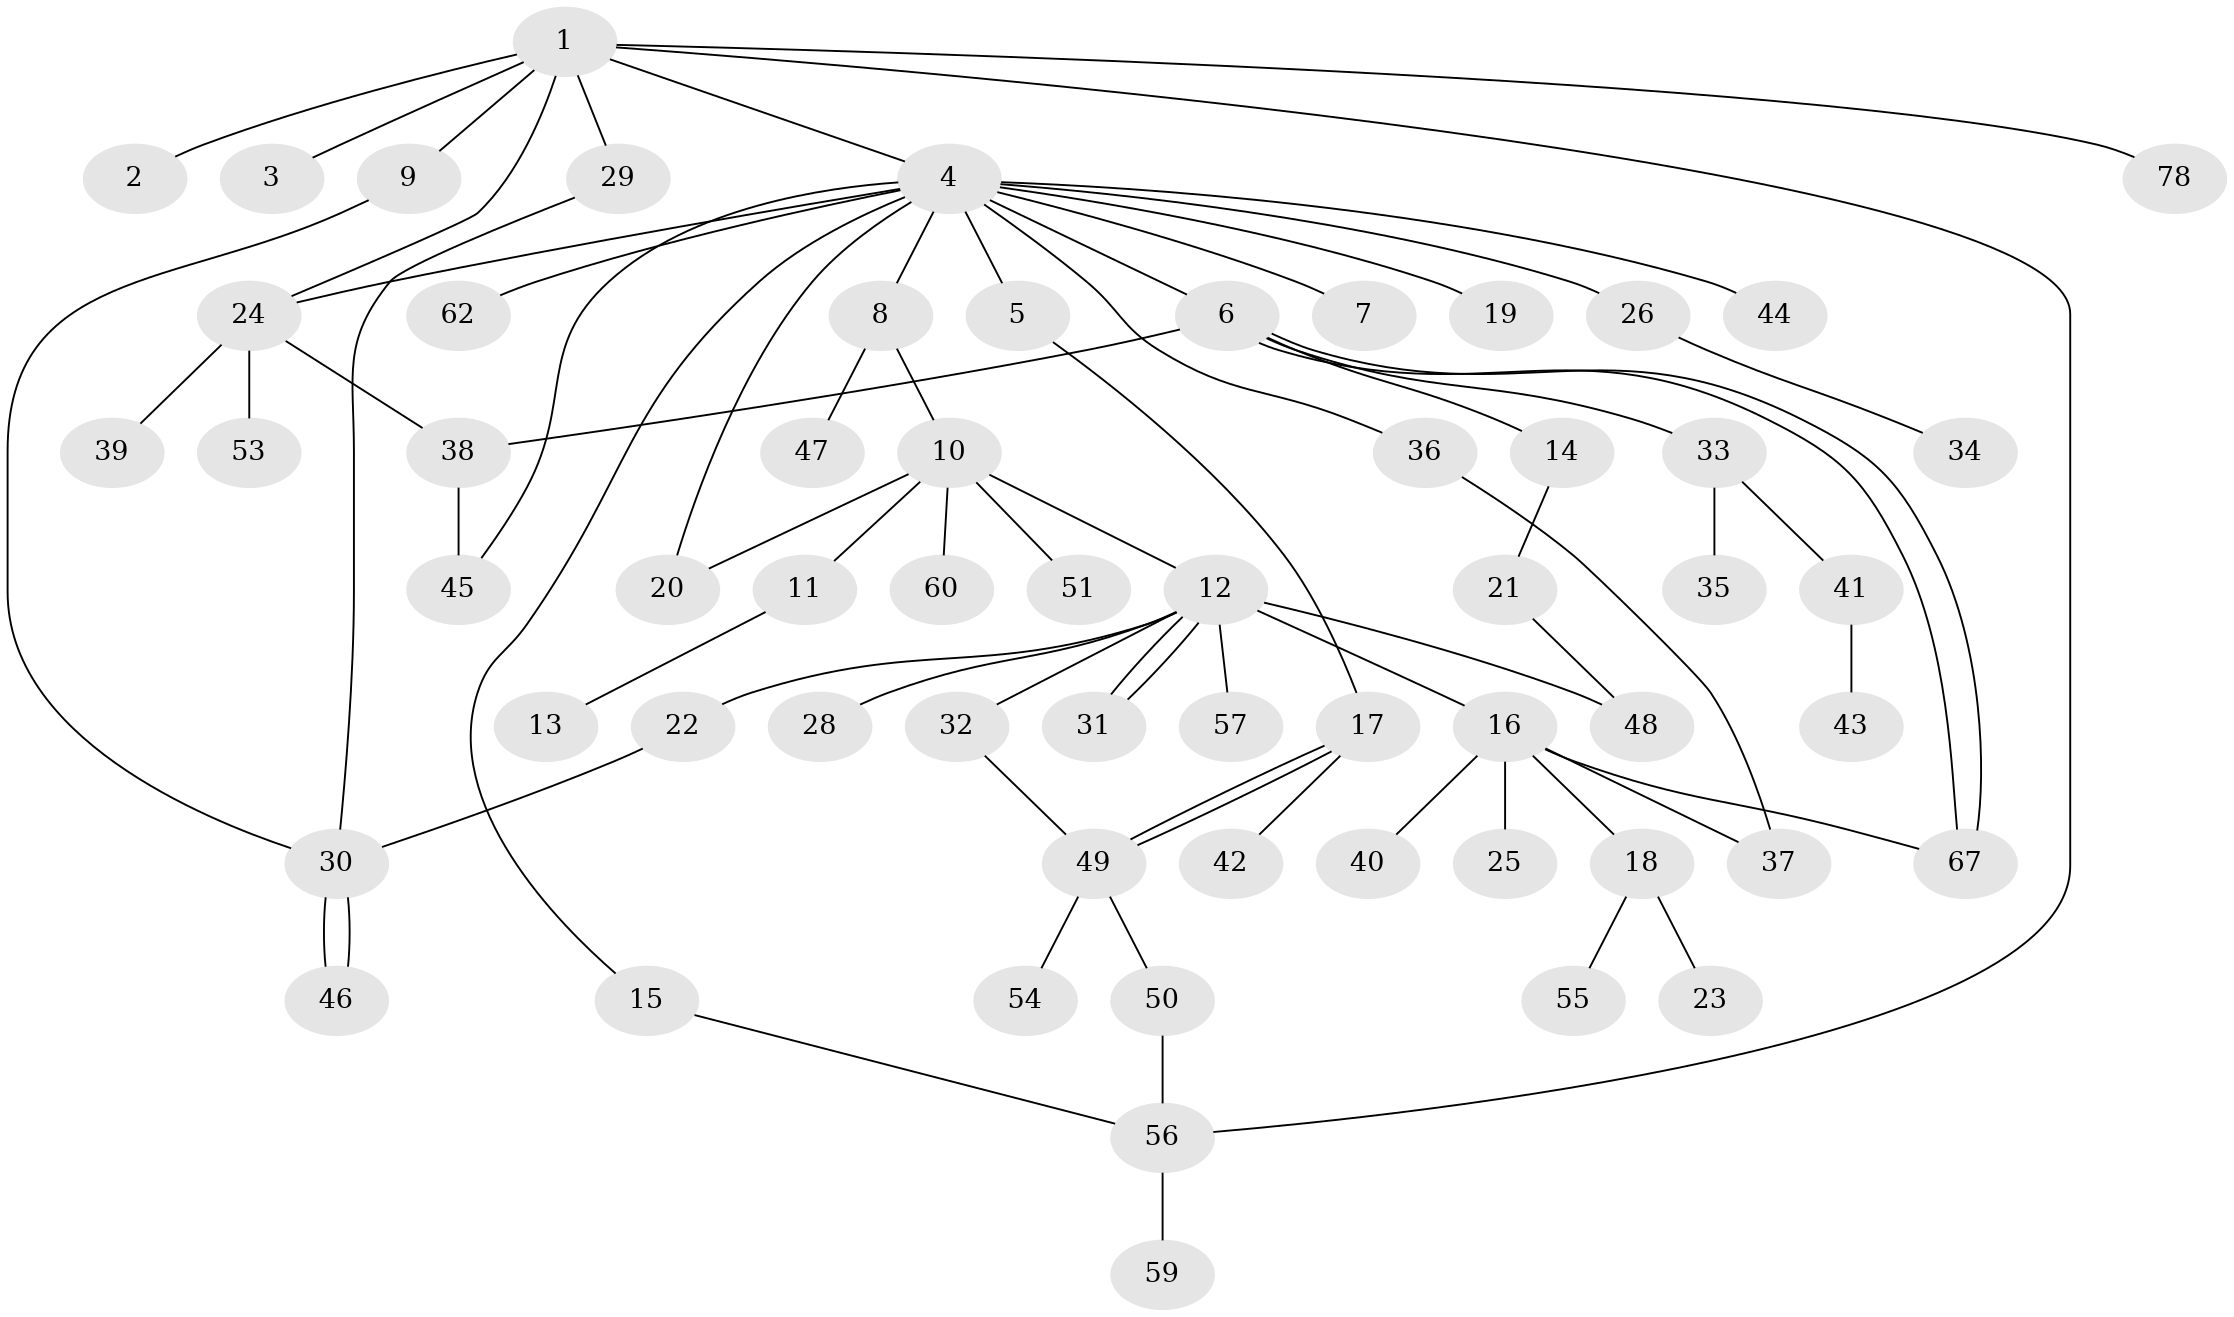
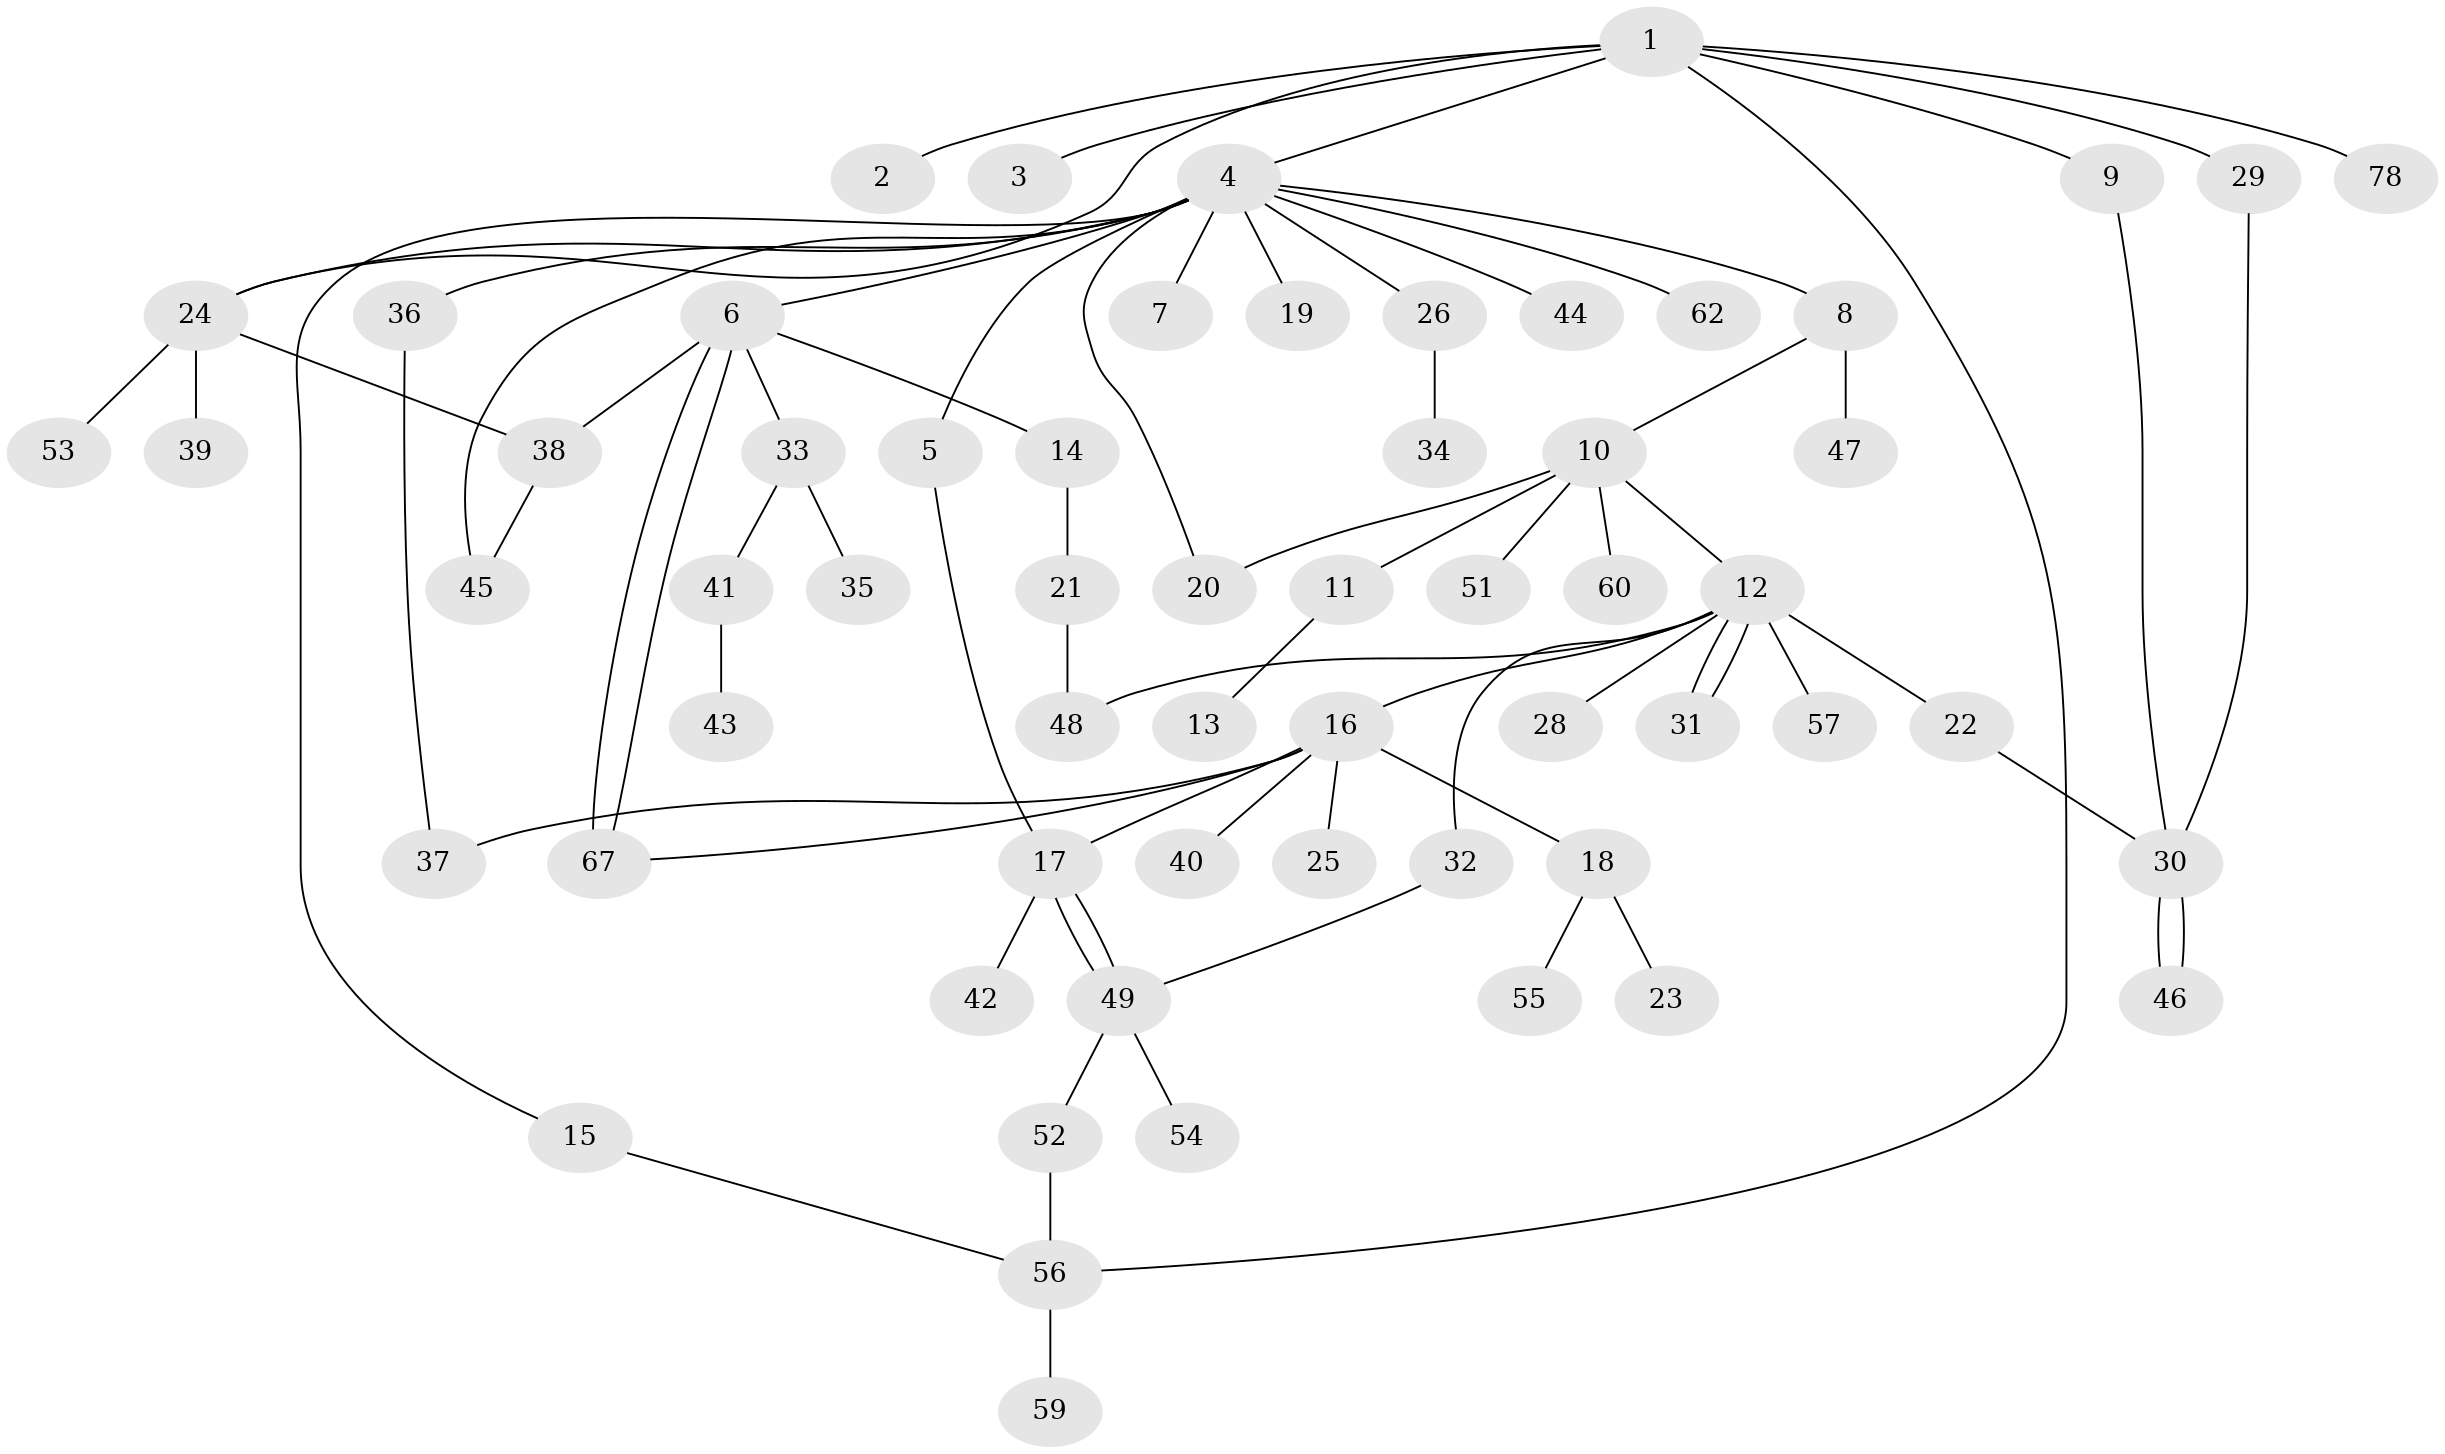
none -> (1196, 795)
(1163, 1001) -> (1050, 1138)
